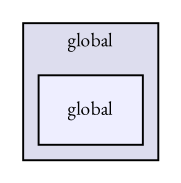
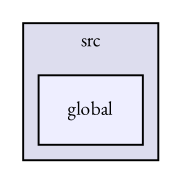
(91, 42) -> (91, 42)
